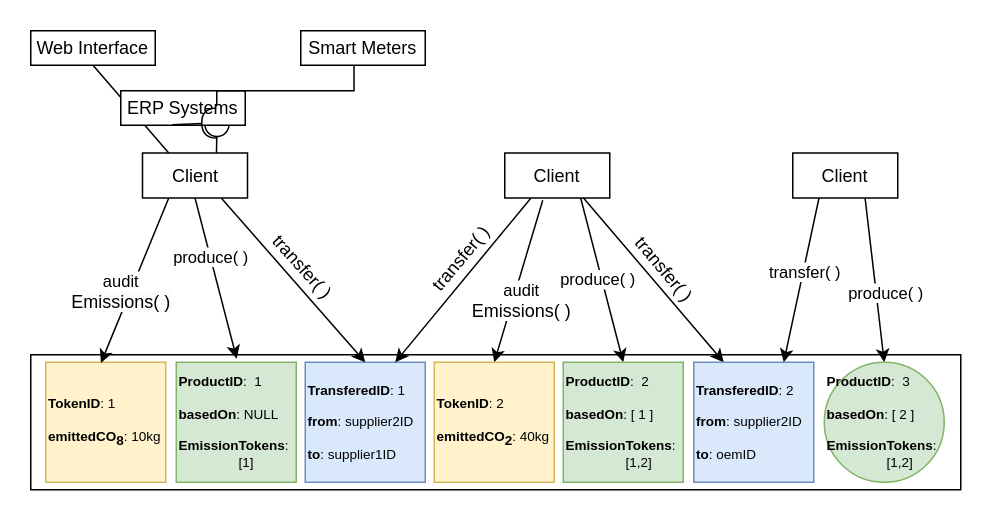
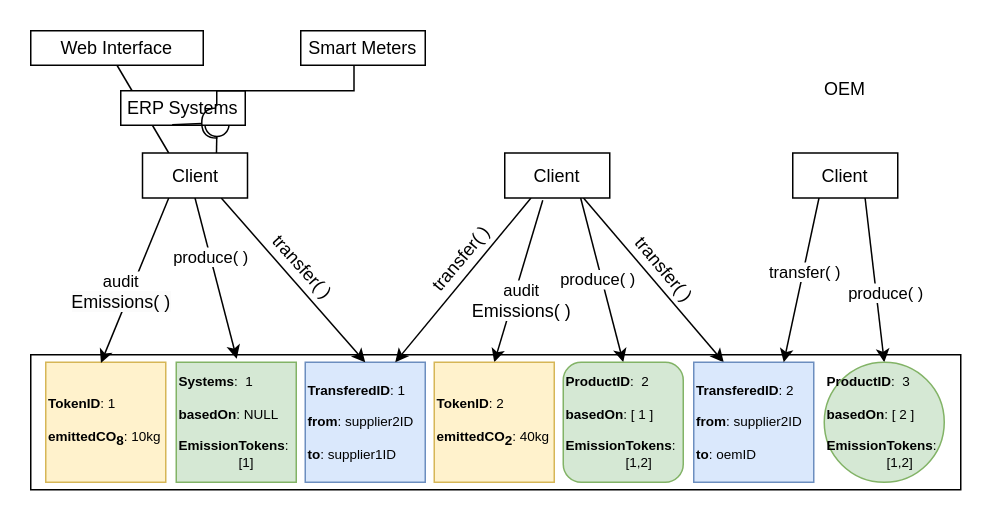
(93, 48) -> (117, 48)
none -> (845, 89)
(231, 422) -> (231, 422)
(623, 422) -> (623, 422)
